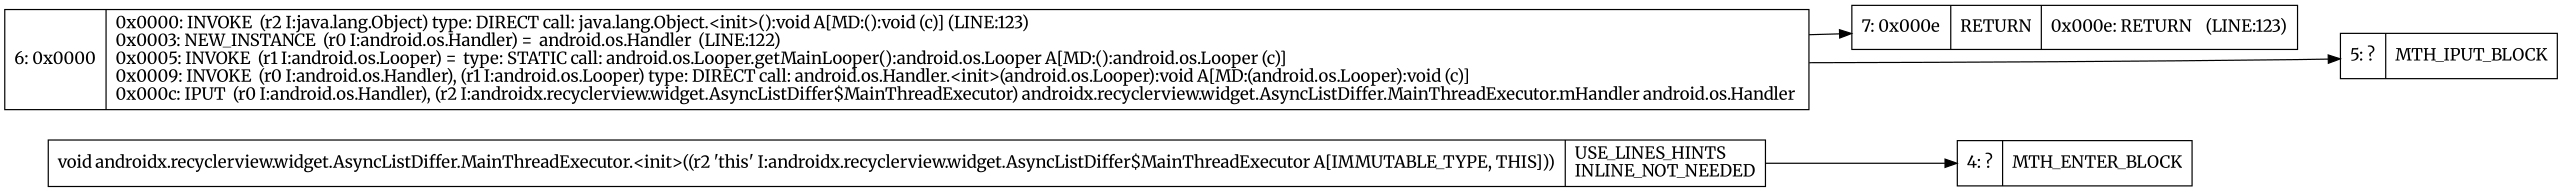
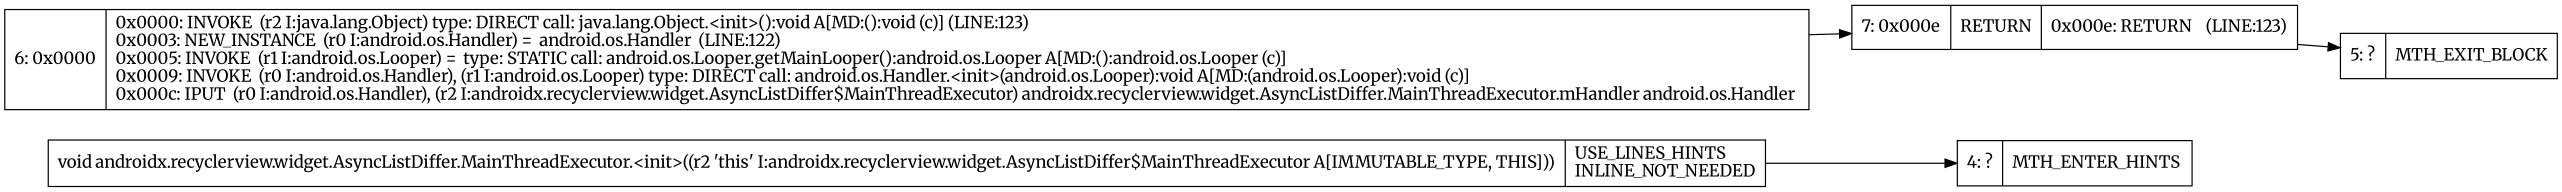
(2472, 55) -> (2472, 55)
(2069, 62) -> (2313, 46)
(2097, 163) -> (2097, 163)
